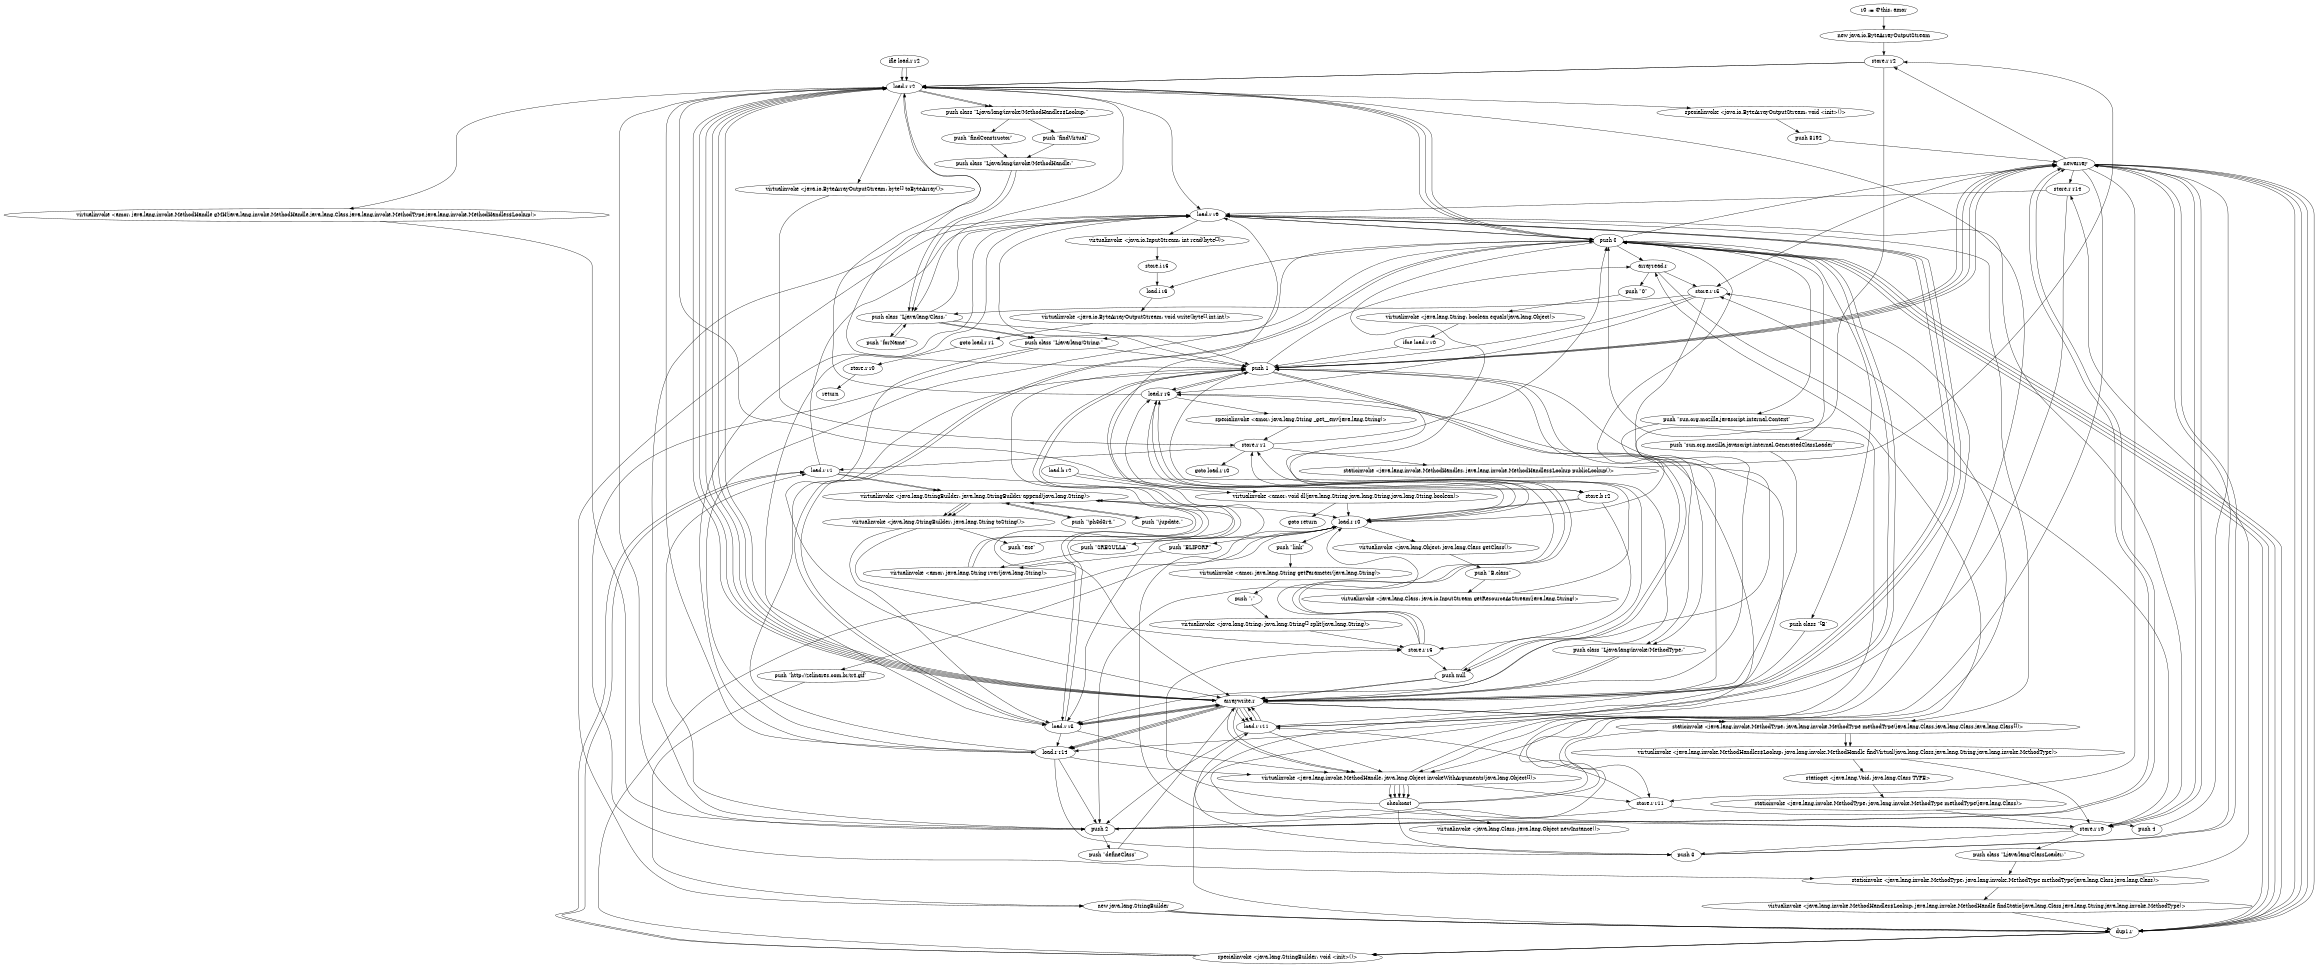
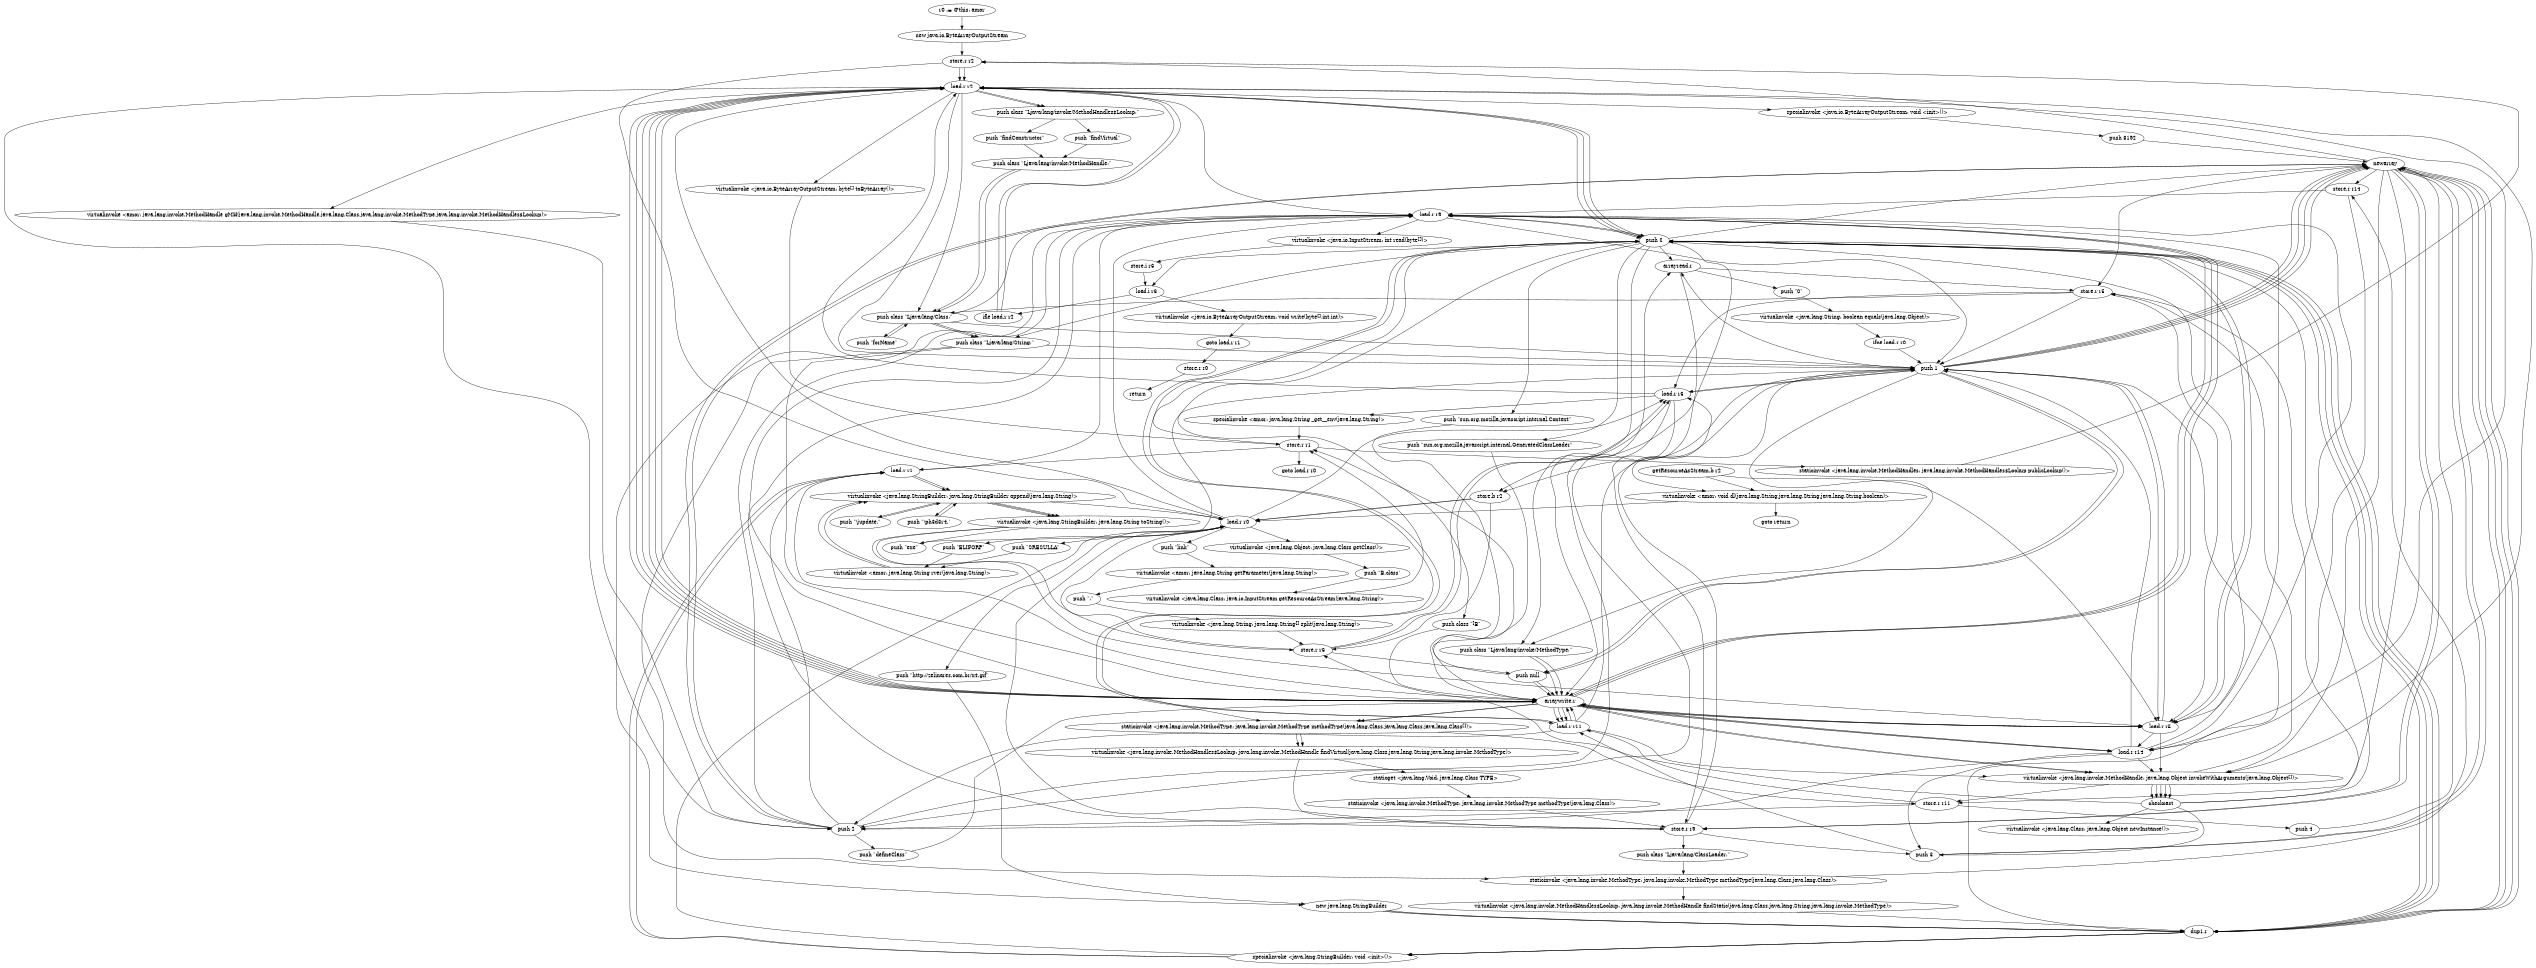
none -> (1084, 303)
(1060, 471) -> (1687, 471)
